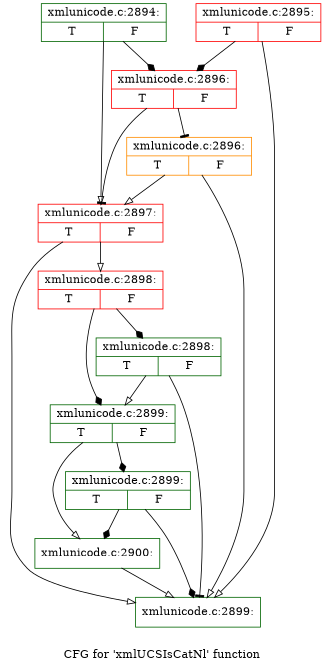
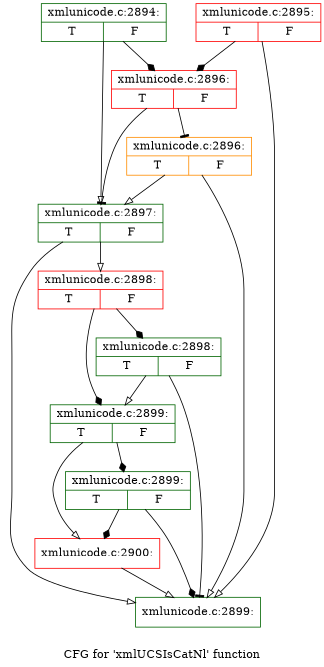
(101, 223) -> (101, 223)
(97, 553) -> (97, 553)
